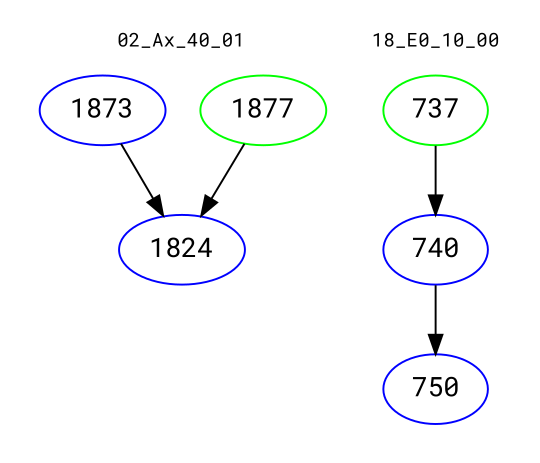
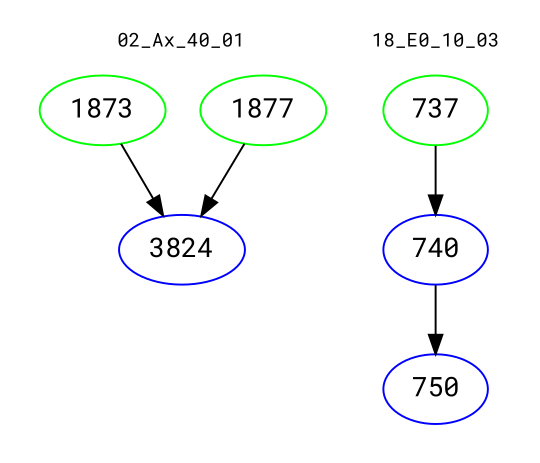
(437, 42) -> (437, 42)
(103, 110) -> (103, 110)
(182, 250) -> (182, 250)
